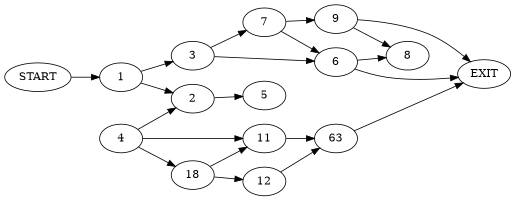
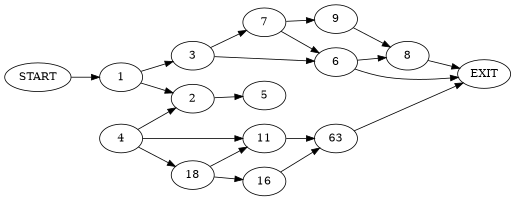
(414, 29) -> (440, 63)
(264, 181) -> (264, 181)
